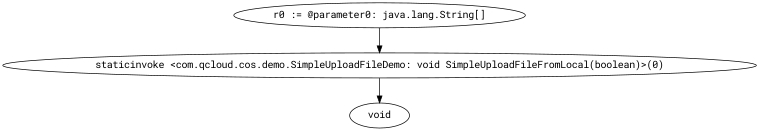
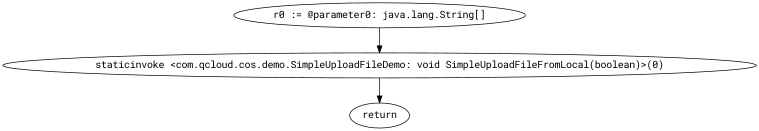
(380, 116) -> (380, 116)
